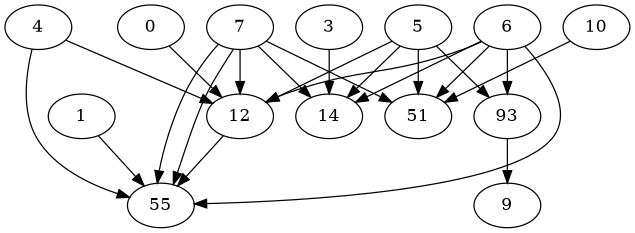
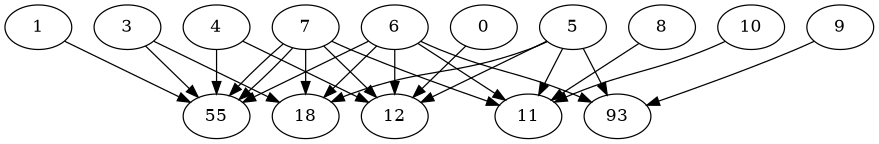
none -> (662, 27)
(329, 116) -> (306, 116)
(418, 116) -> (528, 116)
(507, 155) -> (737, 73)
(205, 156) -> (167, 67)
